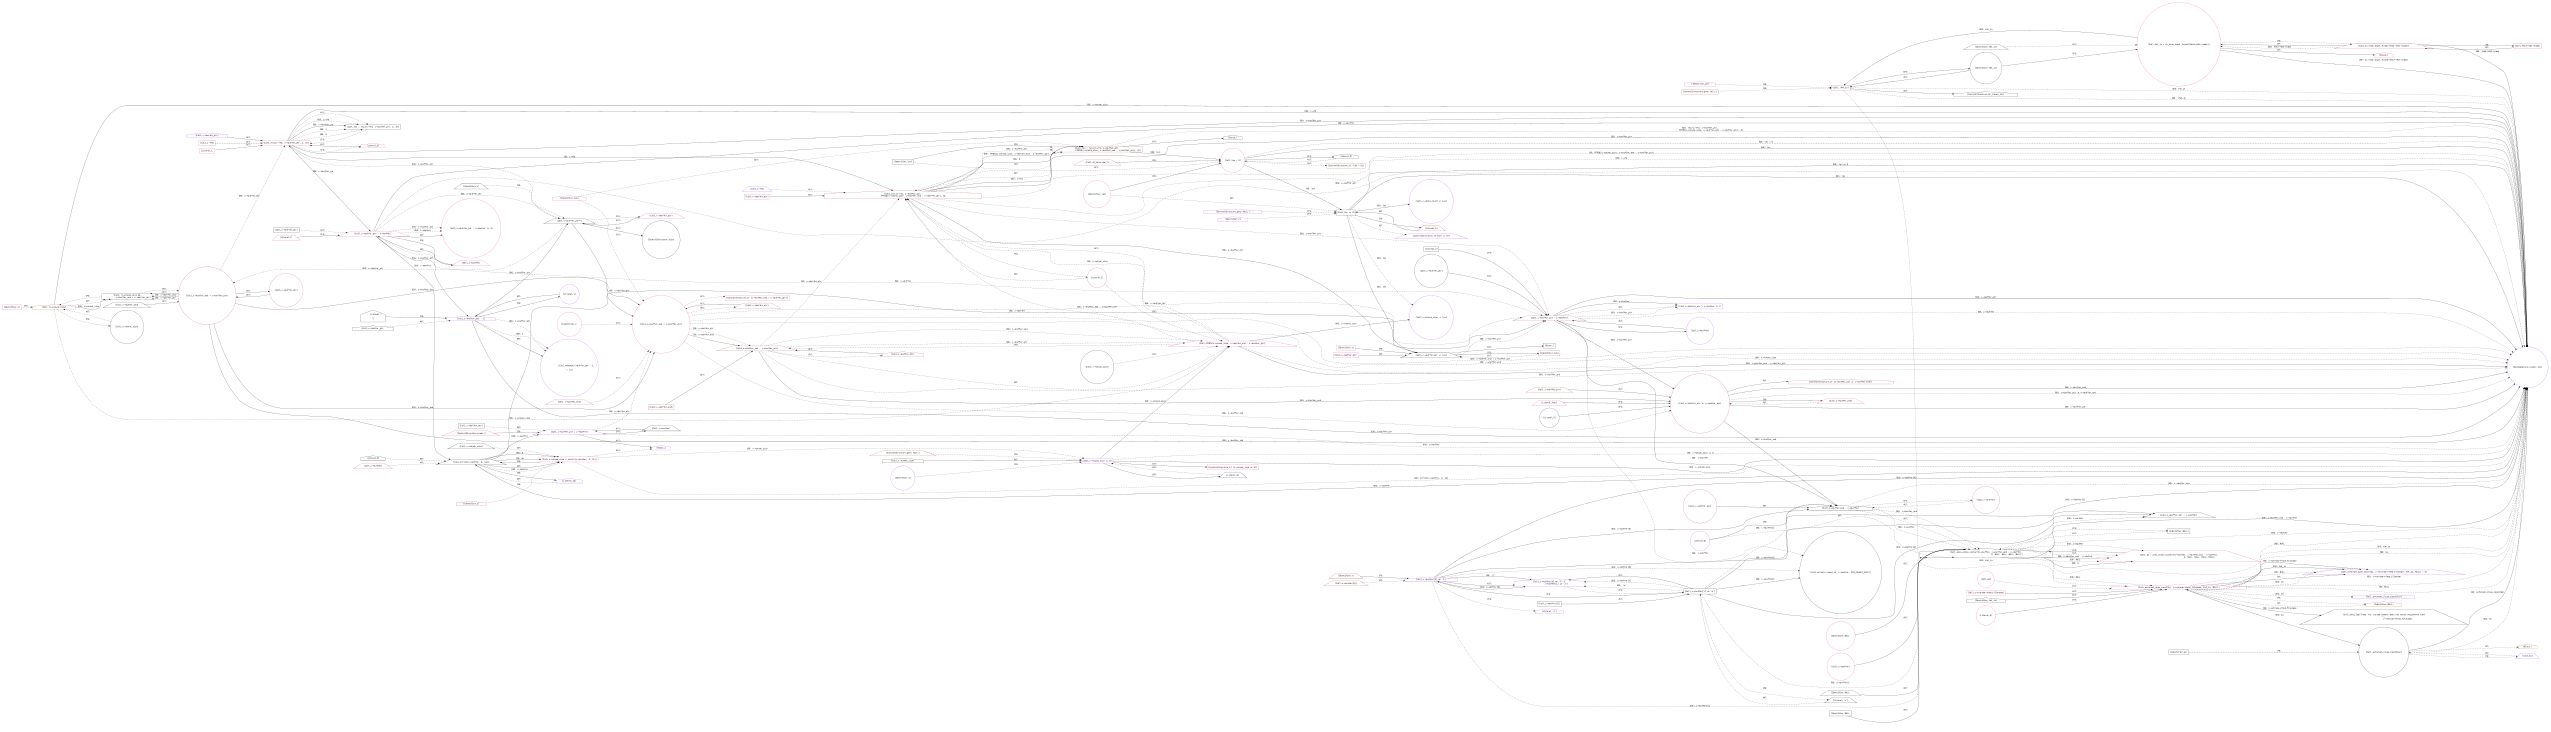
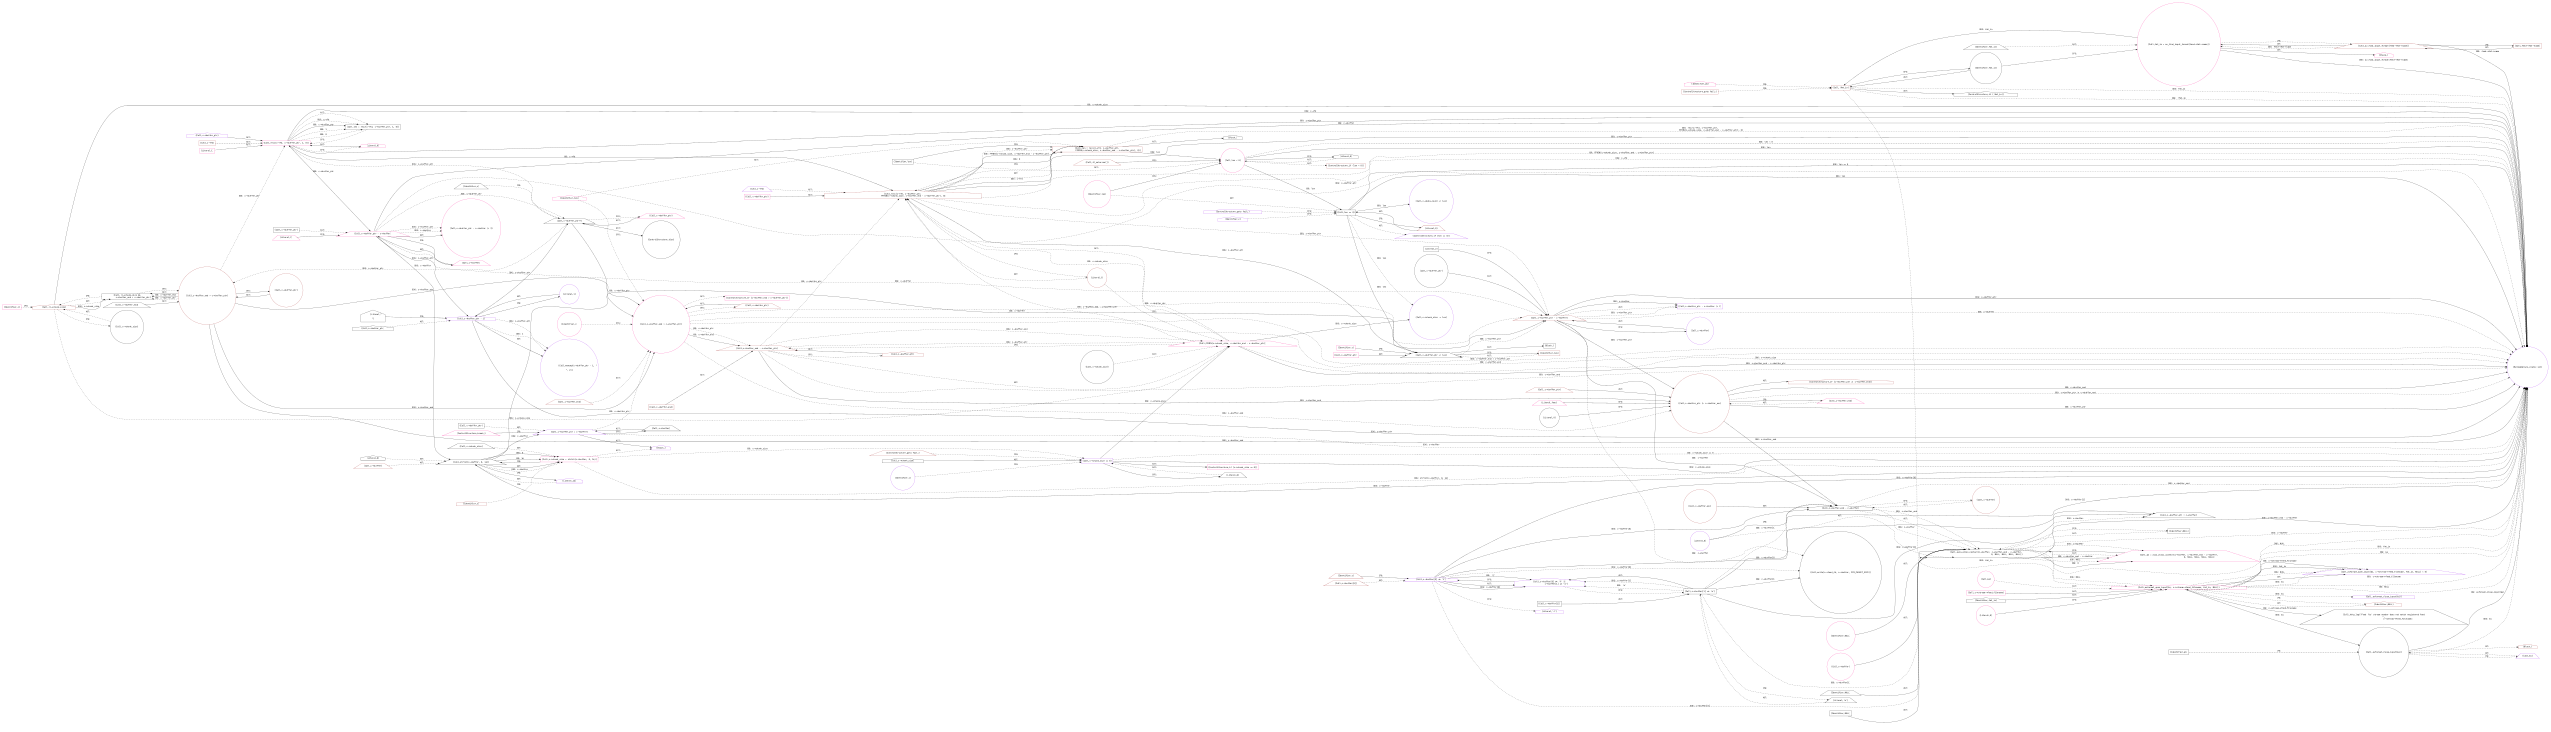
(1986, 94) -> (1986, 94)
(1561, 597) -> (1487, 581)
